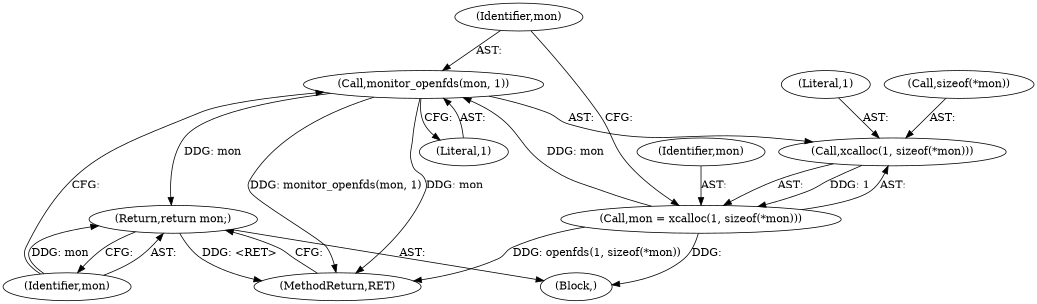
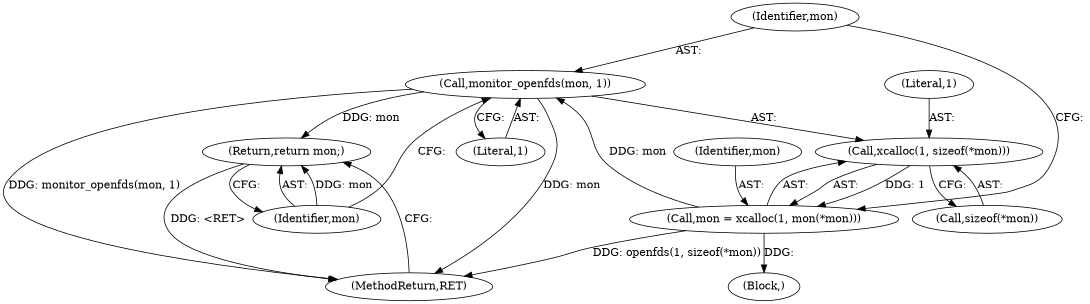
none -> (935, 187)
(701, 219) -> (764, 219)
(391, 256) -> none
